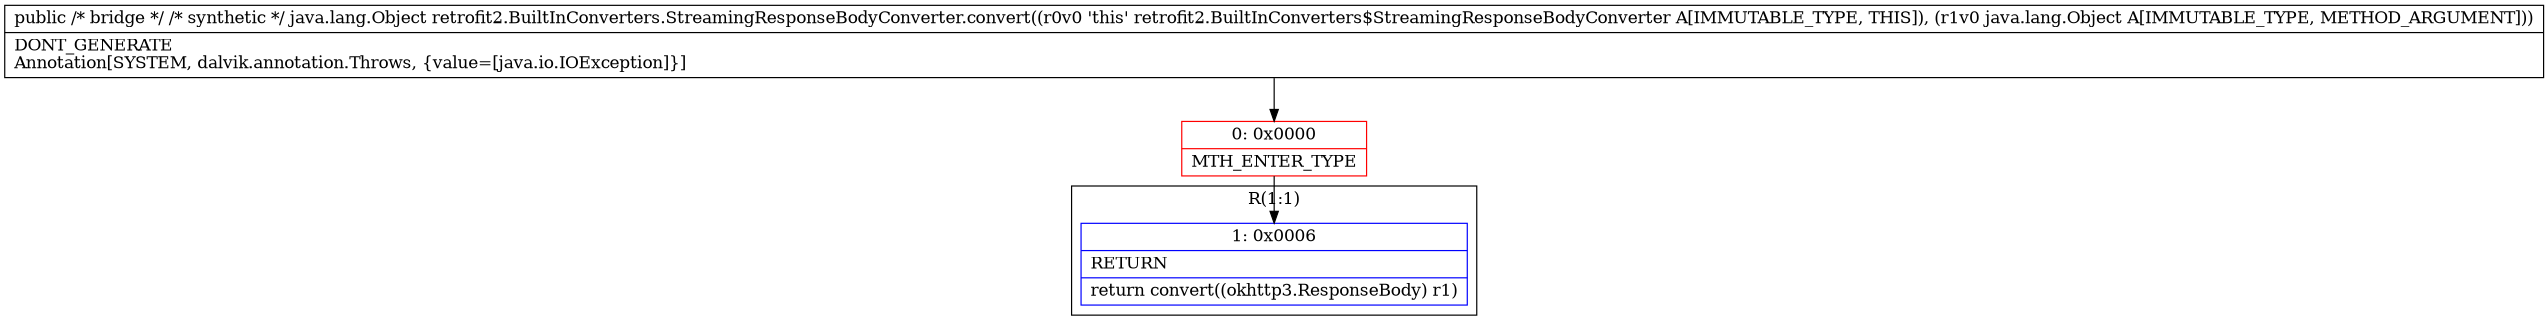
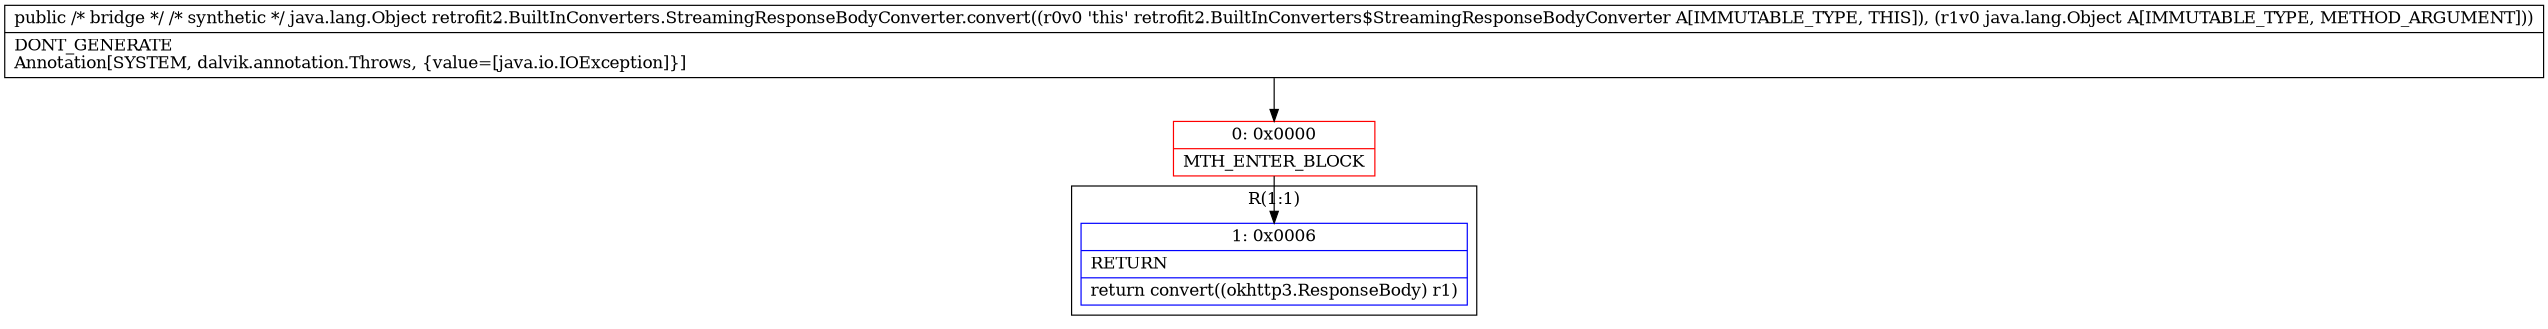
(1274, 162) -> (1274, 162)
